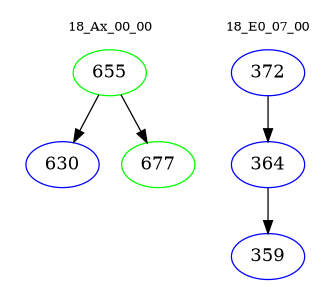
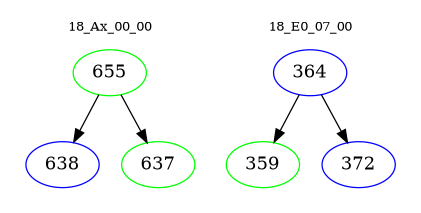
(268, 112) -> (331, 113)
(63, 165) -> (63, 165)
(158, 165) -> (158, 165)
(268, 257) -> (263, 165)
